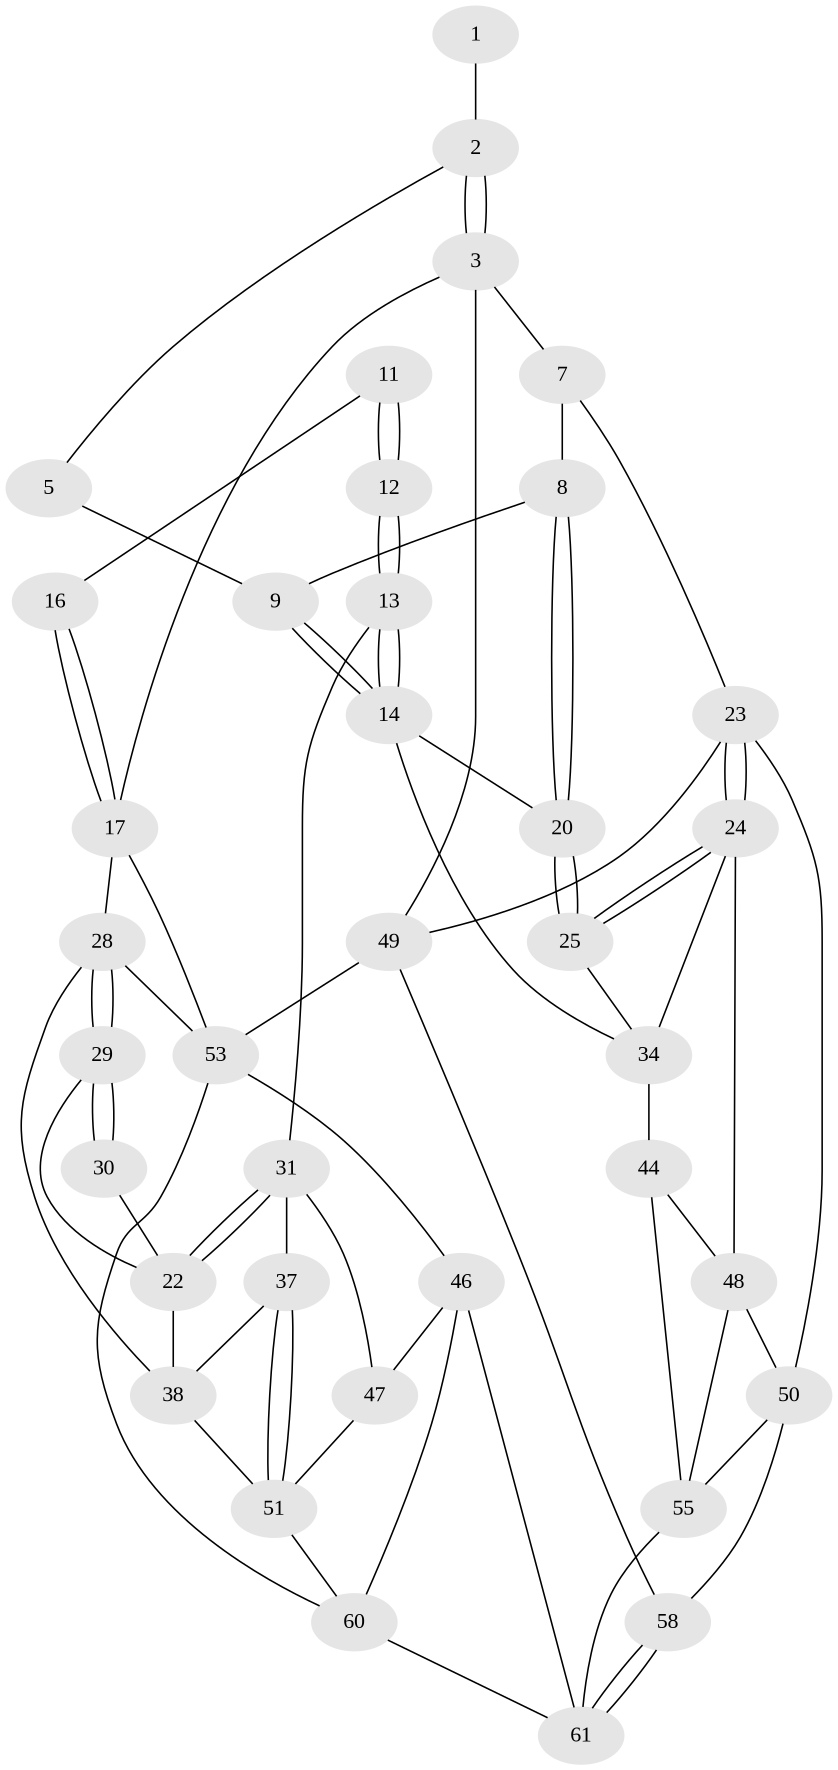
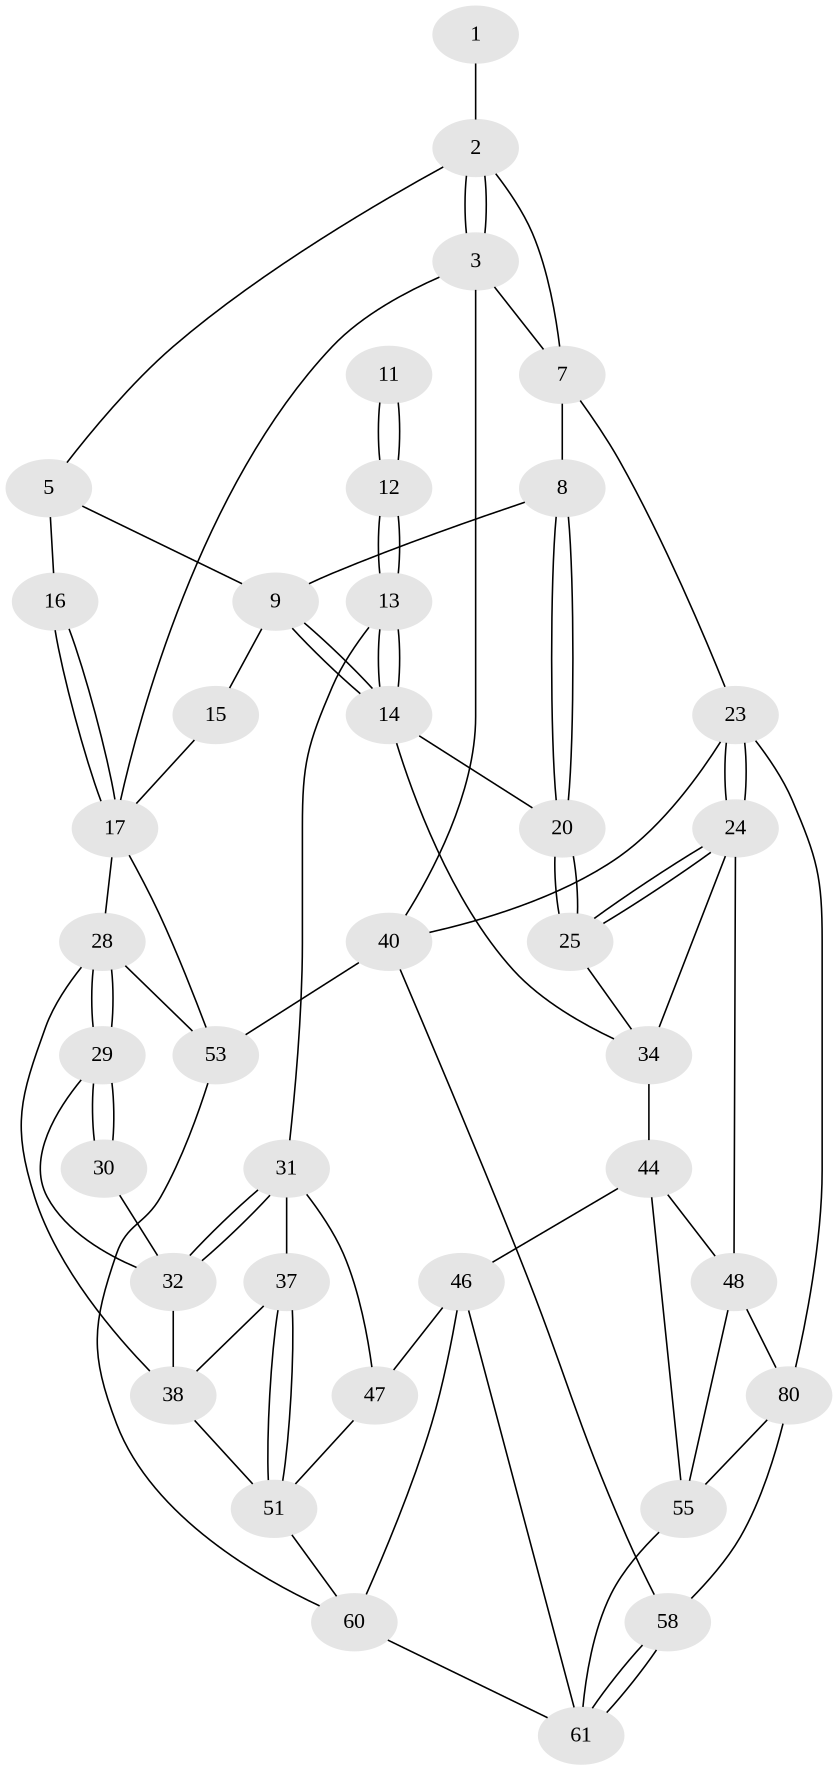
none -> (540, 255)
(222, 488) -> (52, 545)
none -> (216, 715)
(389, 942) -> (389, 942)
(357, 1153) -> (555, 1225)
(173, 1282) -> (173, 1282)
(789, 1395) -> (789, 1395)
